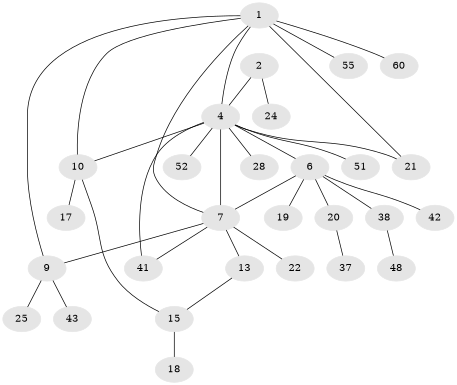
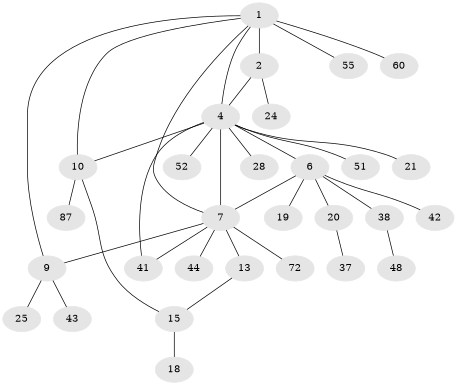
(335, 91) -> (259, 41)
(66, 218) -> (66, 218)
none -> (194, 268)
(295, 268) -> (295, 268)
